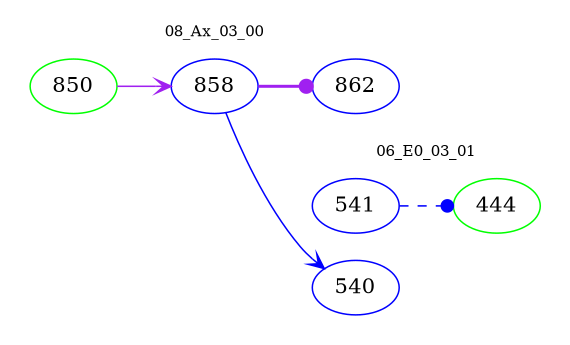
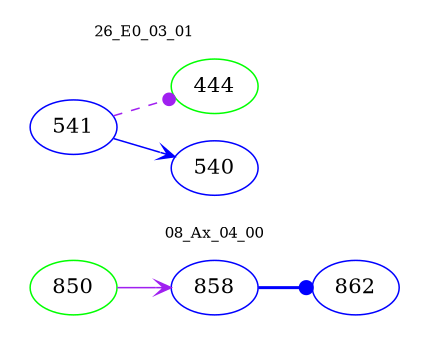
(215, 33) -> (215, 234)
(279, 86) -> (279, 288)
(426, 152) -> (144, 33)
(262, 190) -> (137, 145)
(420, 206) -> (138, 108)
